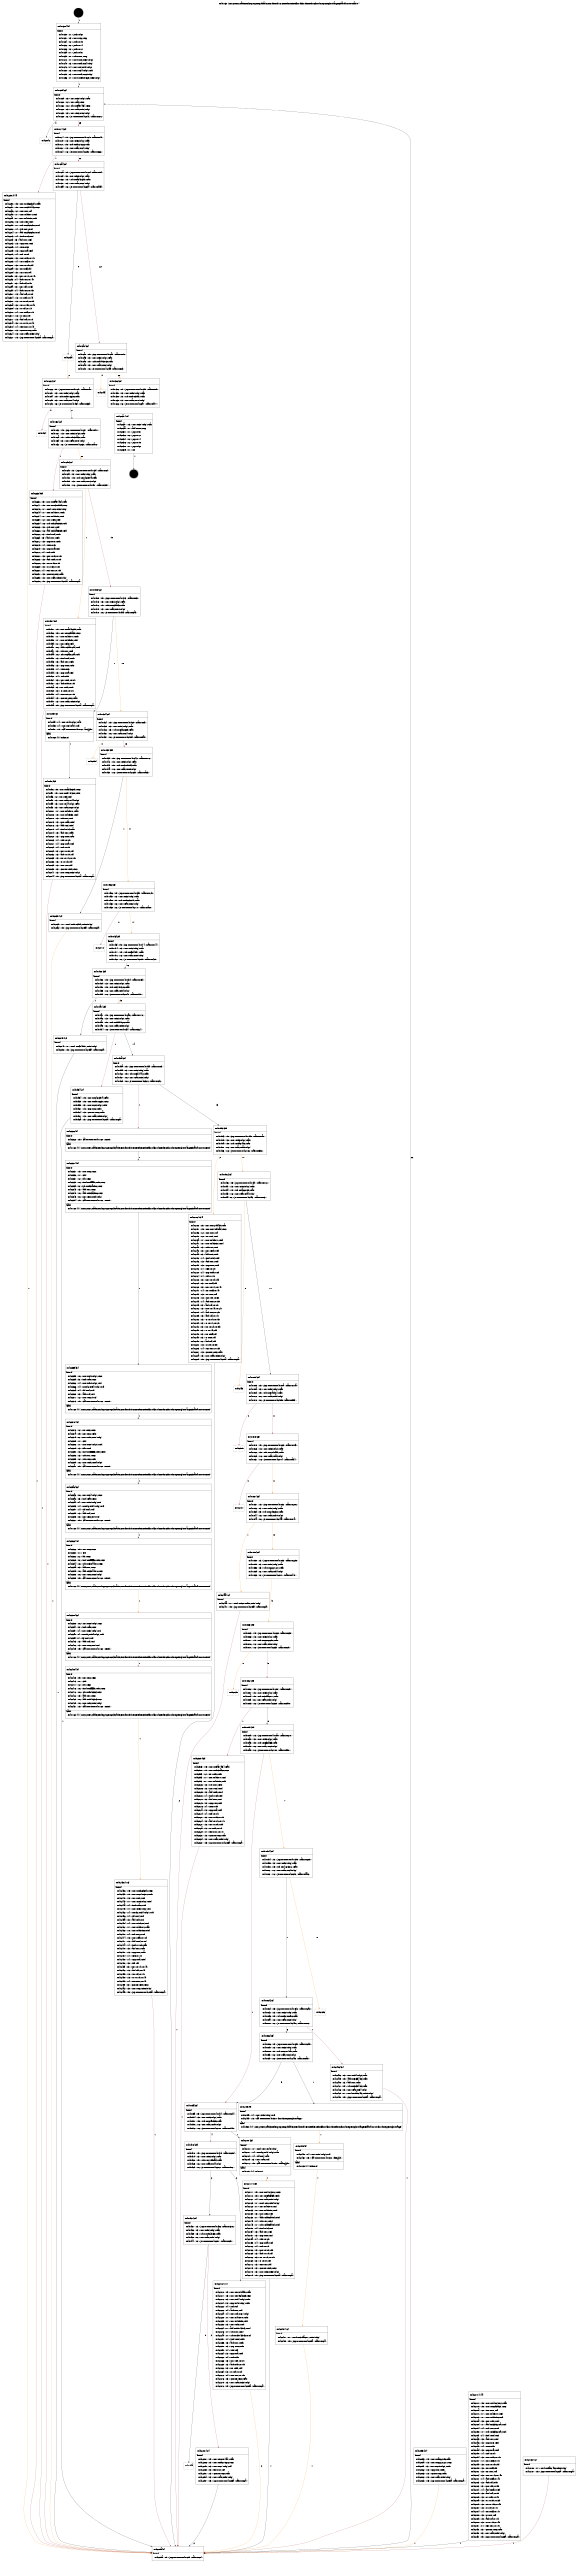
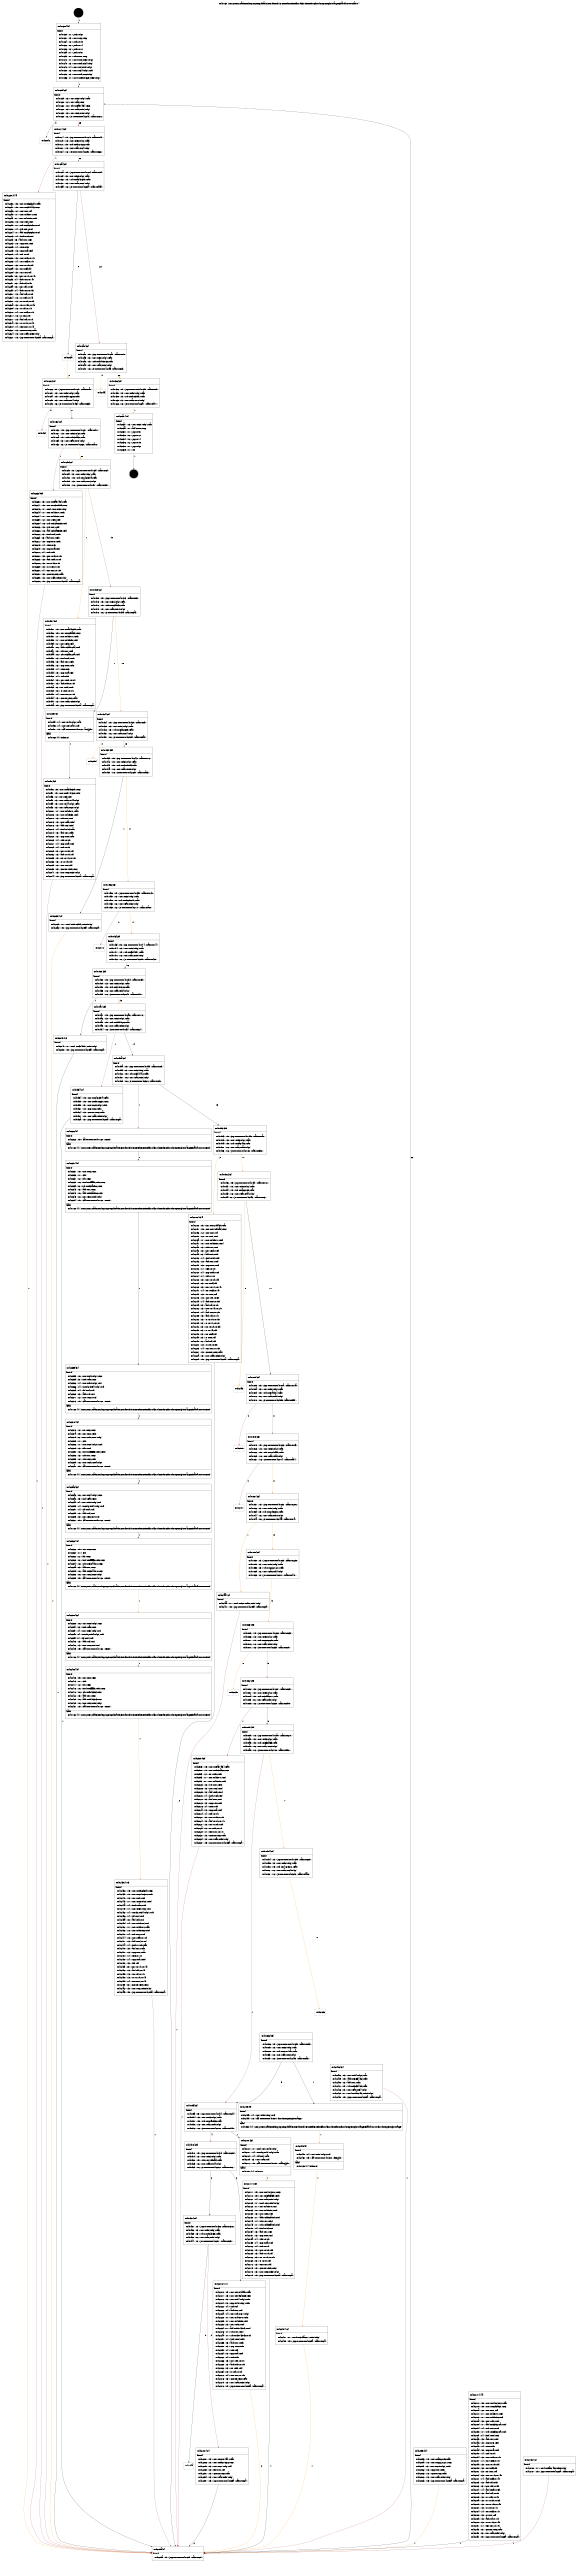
none -> (134, 410)
(286, 2012) -> none
